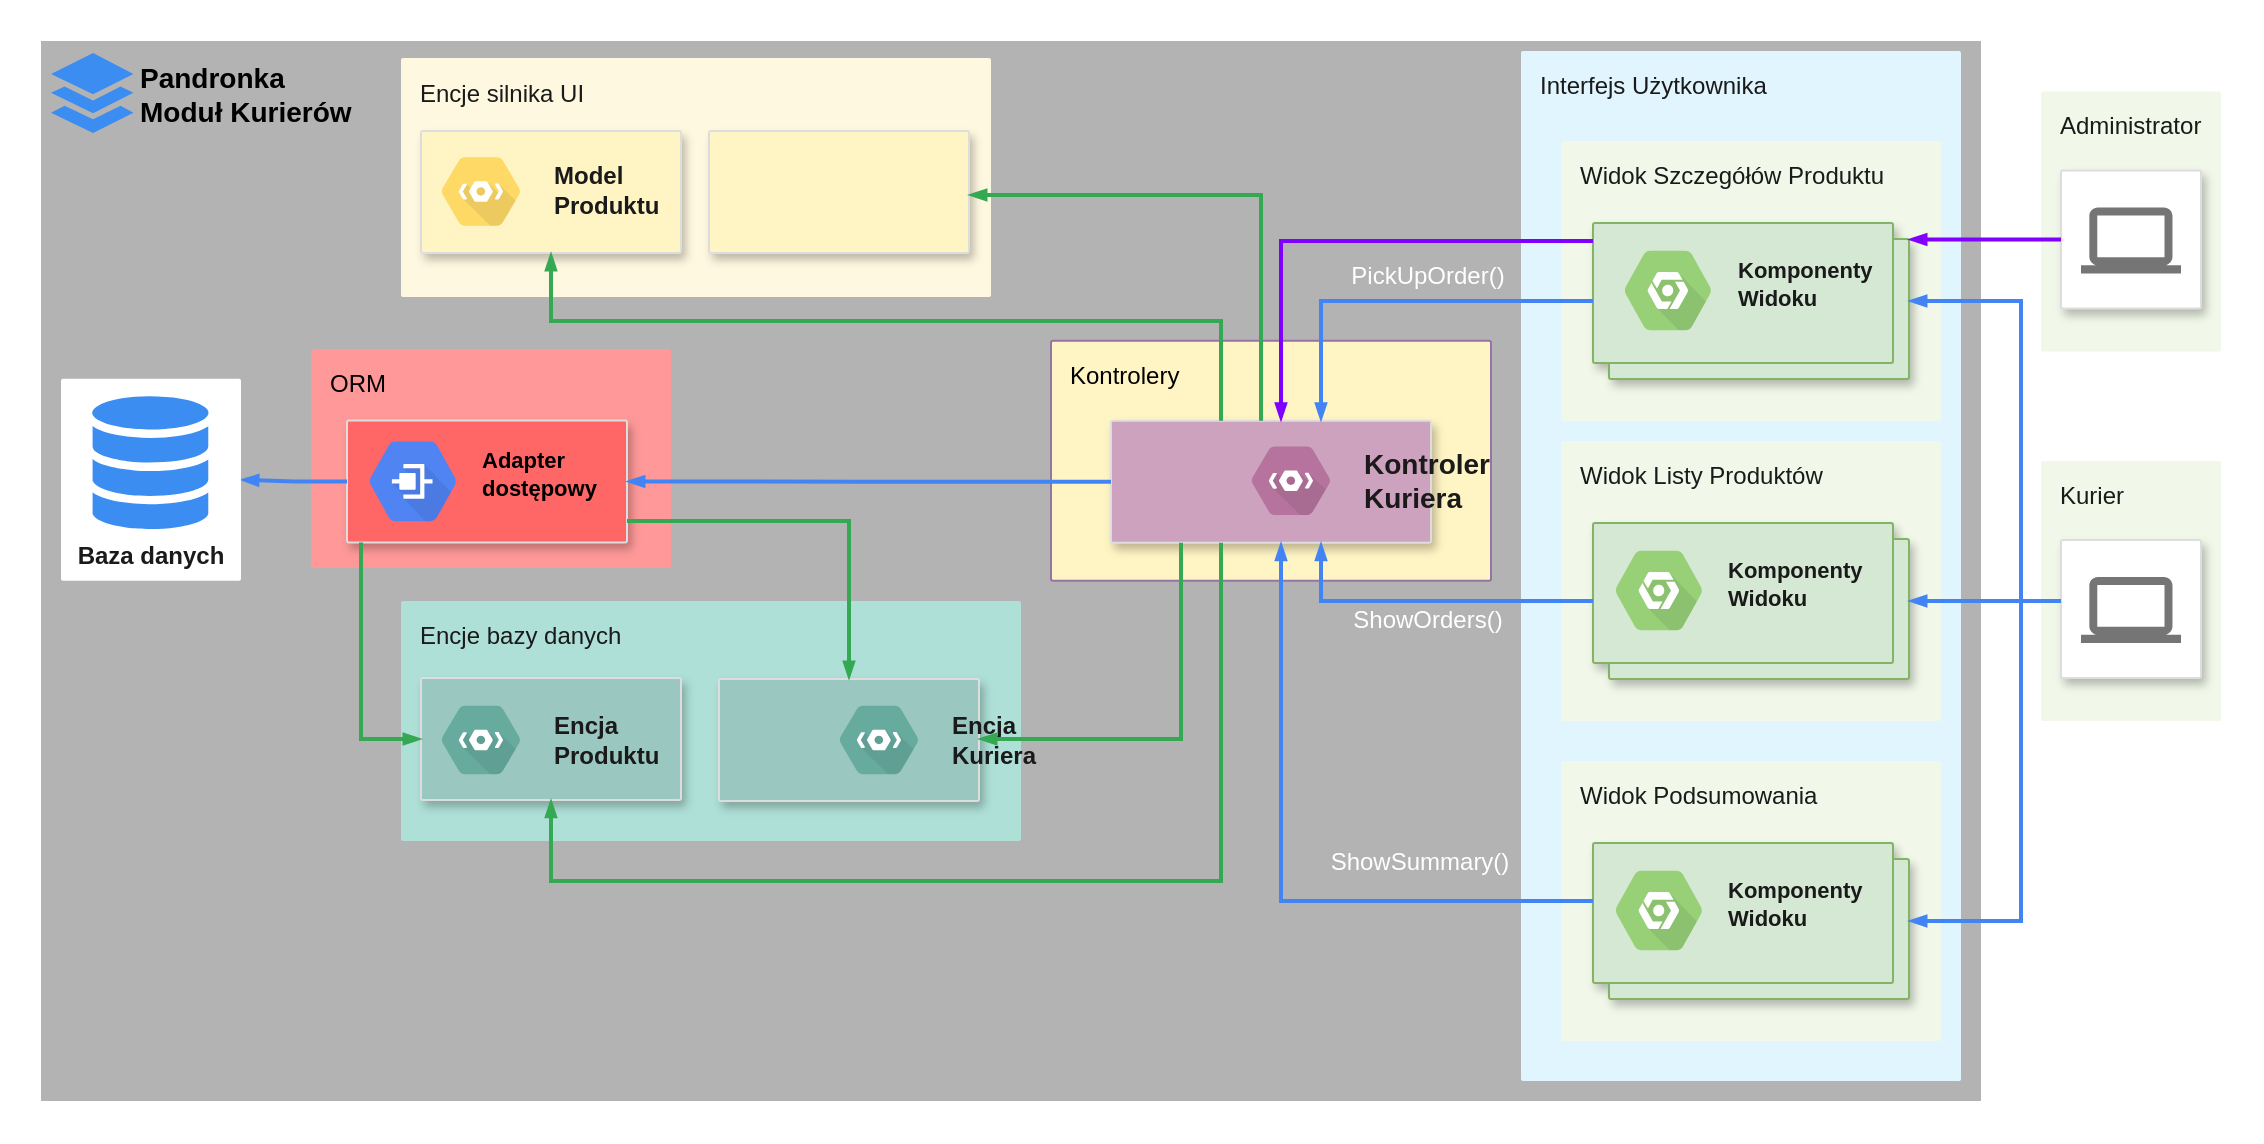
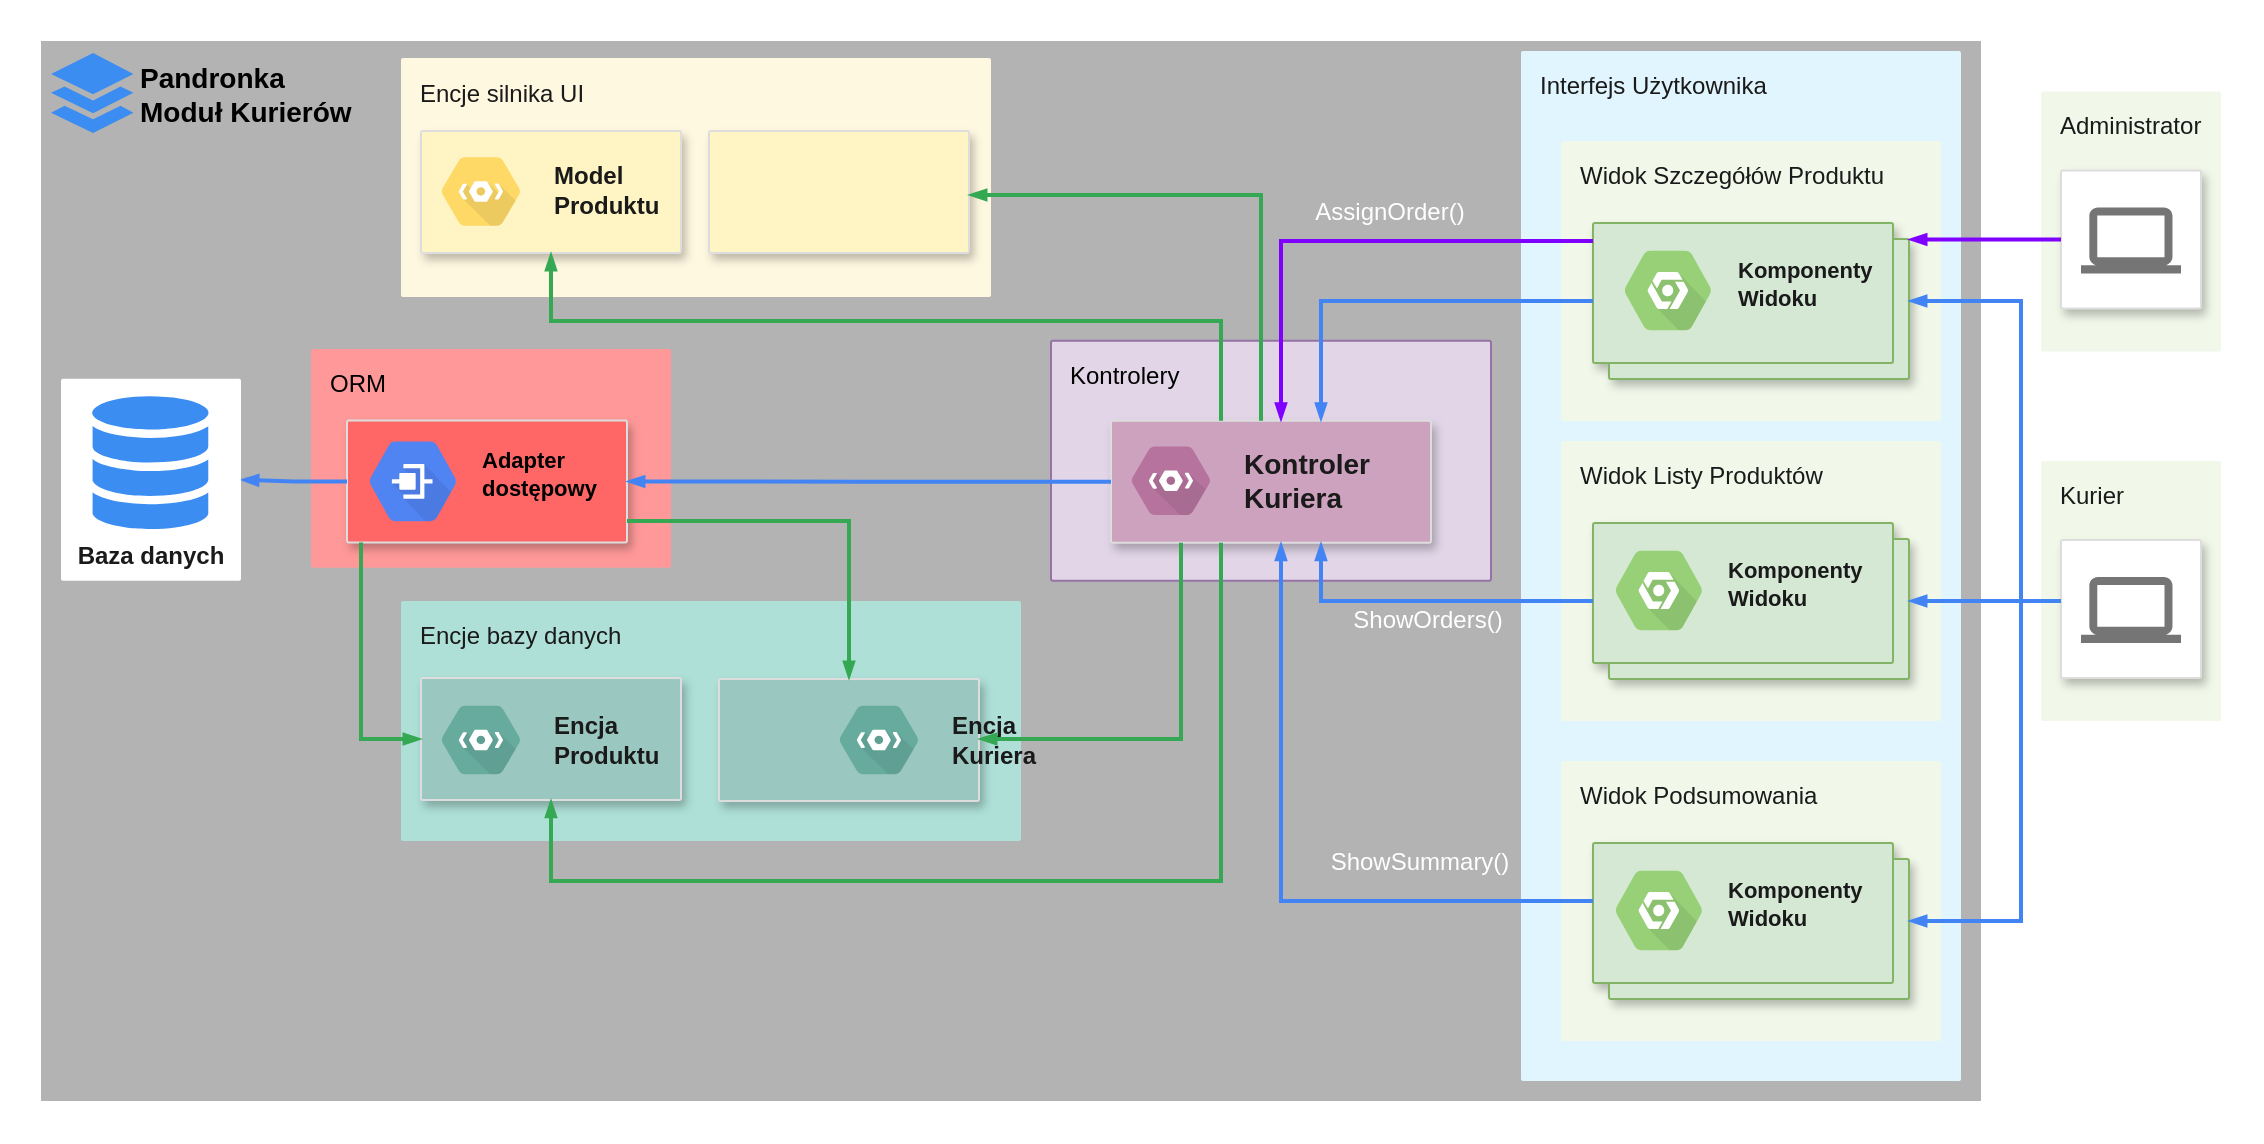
none -> (1391, 212)
(1429, 277) -> none
(1135, 377) -> (1135, 377)
(1291, 481) -> (1171, 481)
